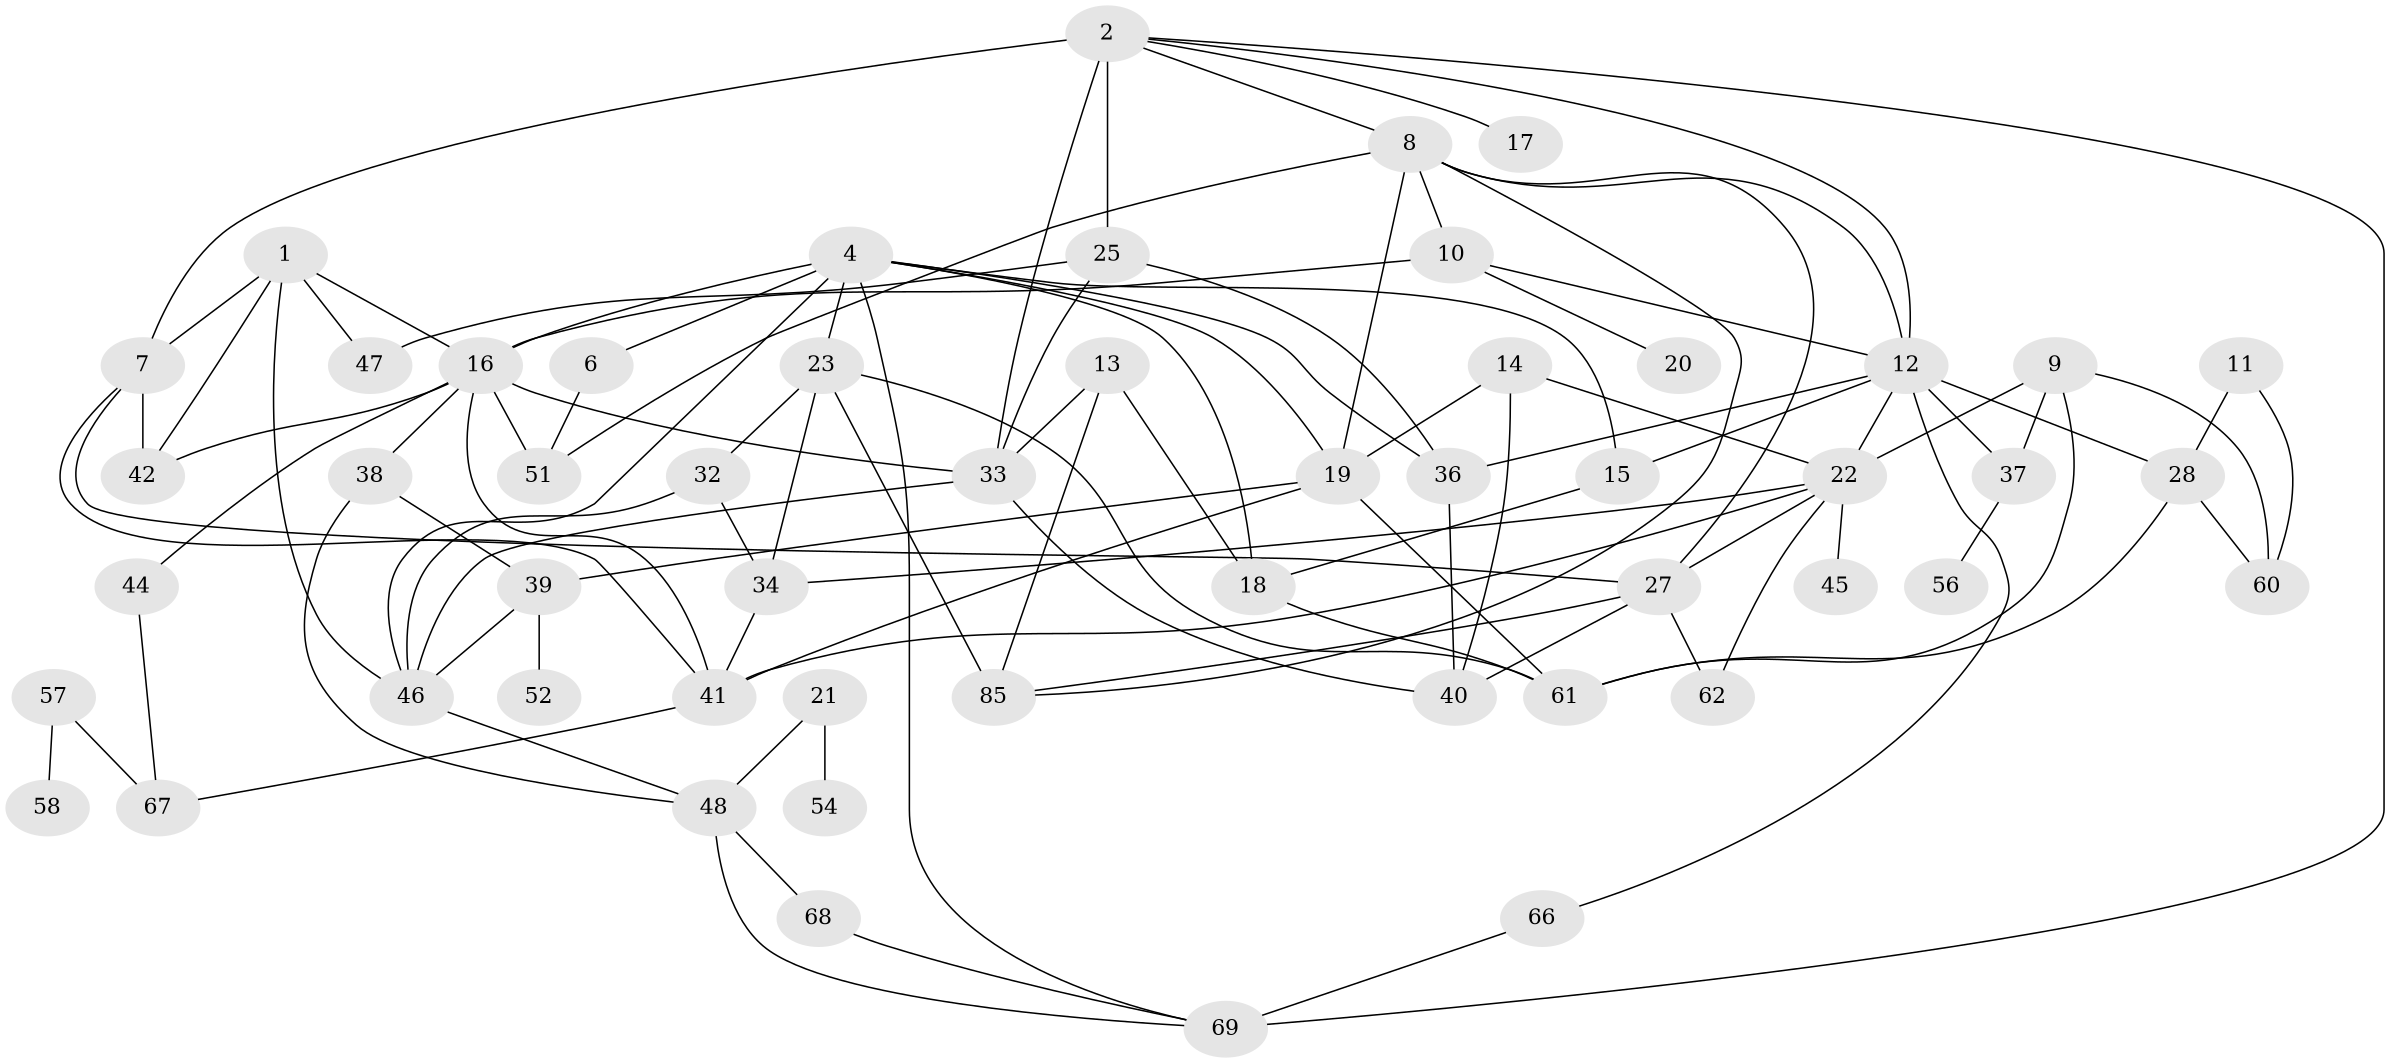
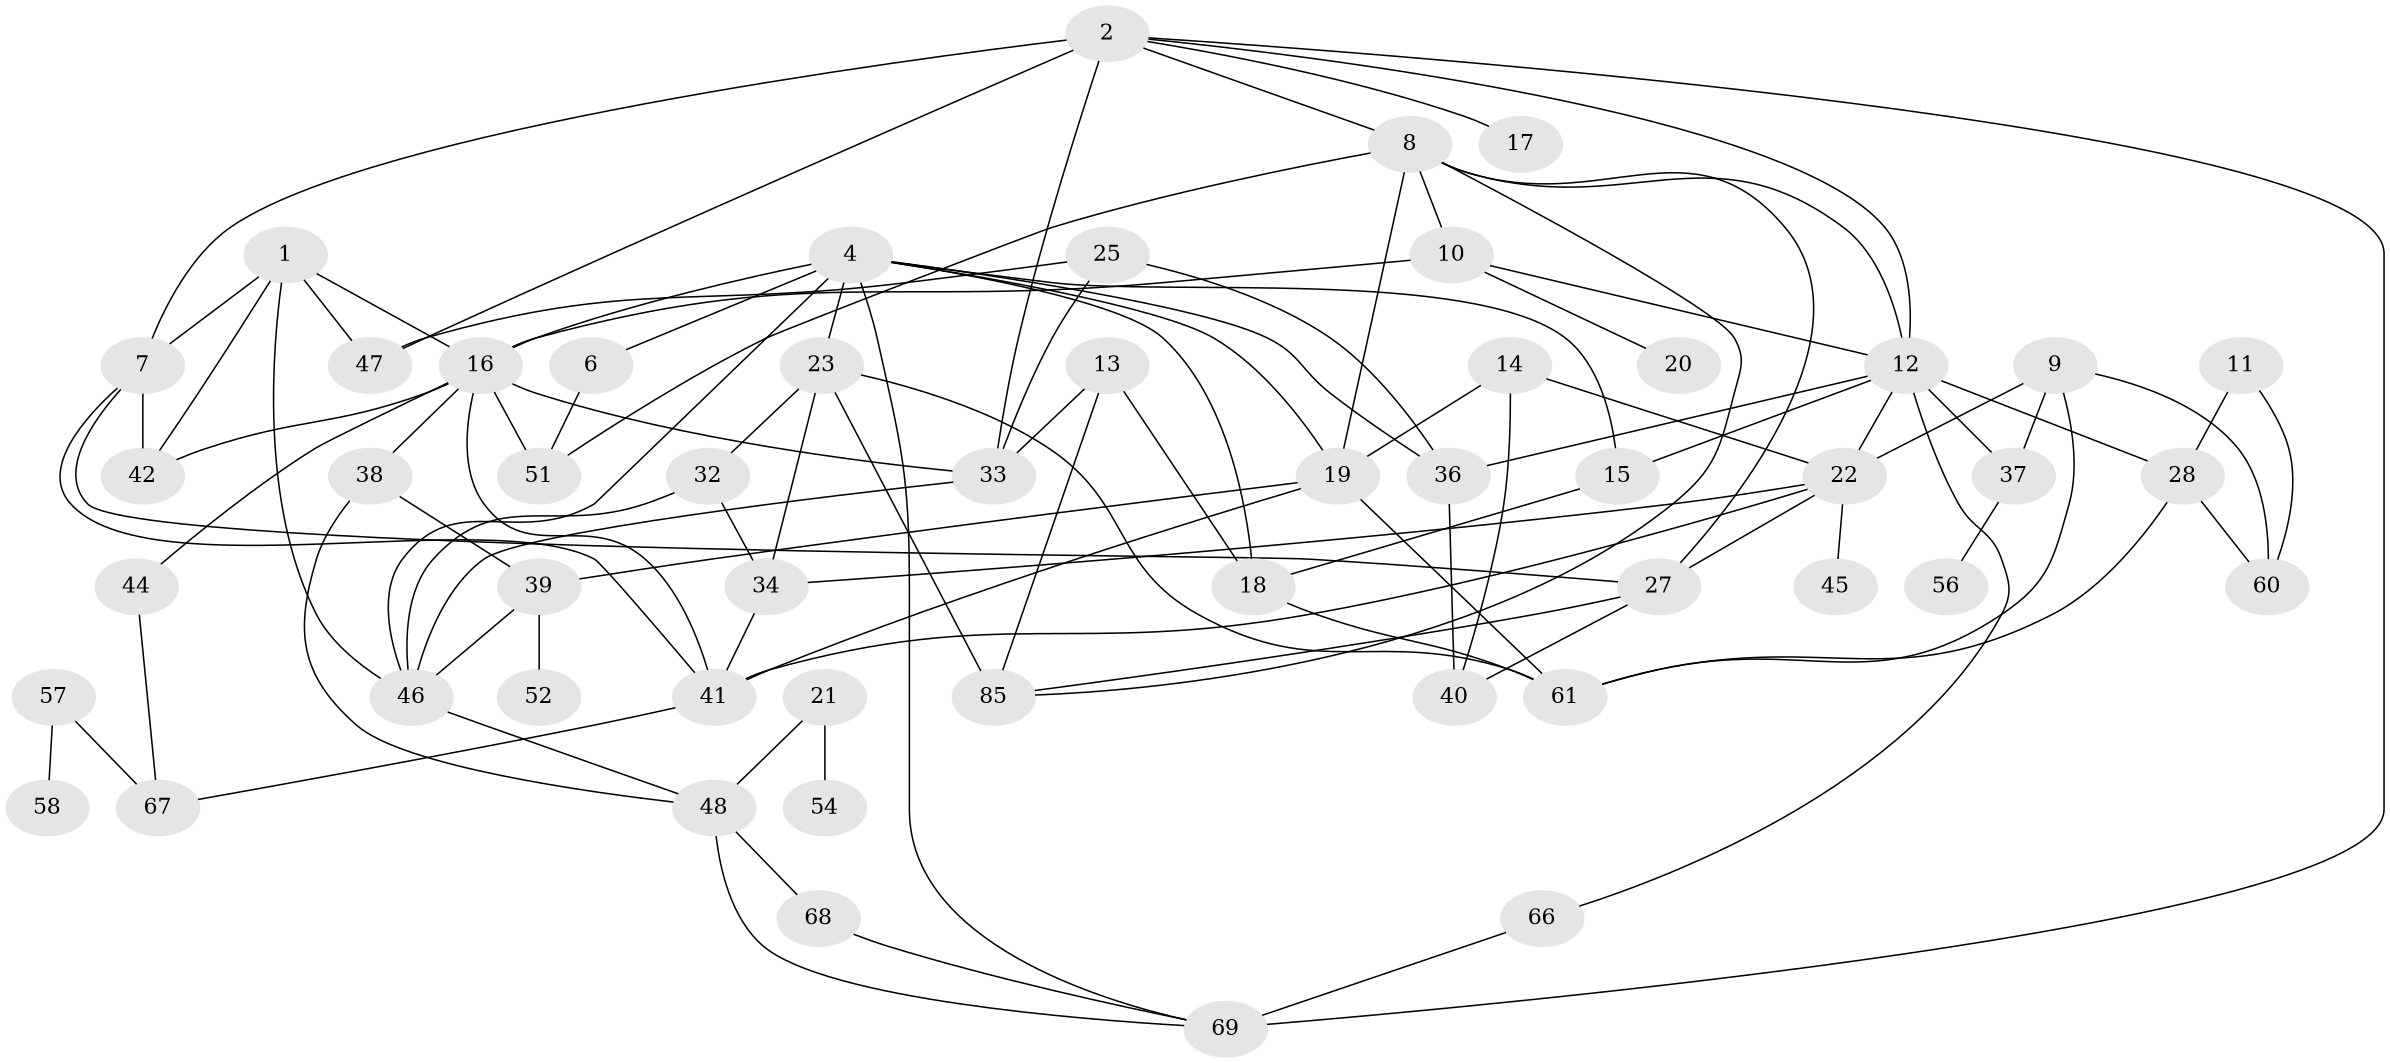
(1108, 144) -> (737, 198)
(1204, 640) -> none
(1713, 697) -> none
